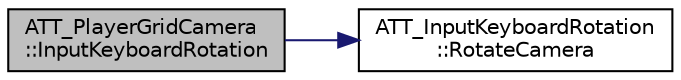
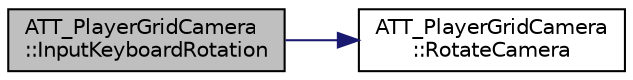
(516, 40) -> (492, 40)
